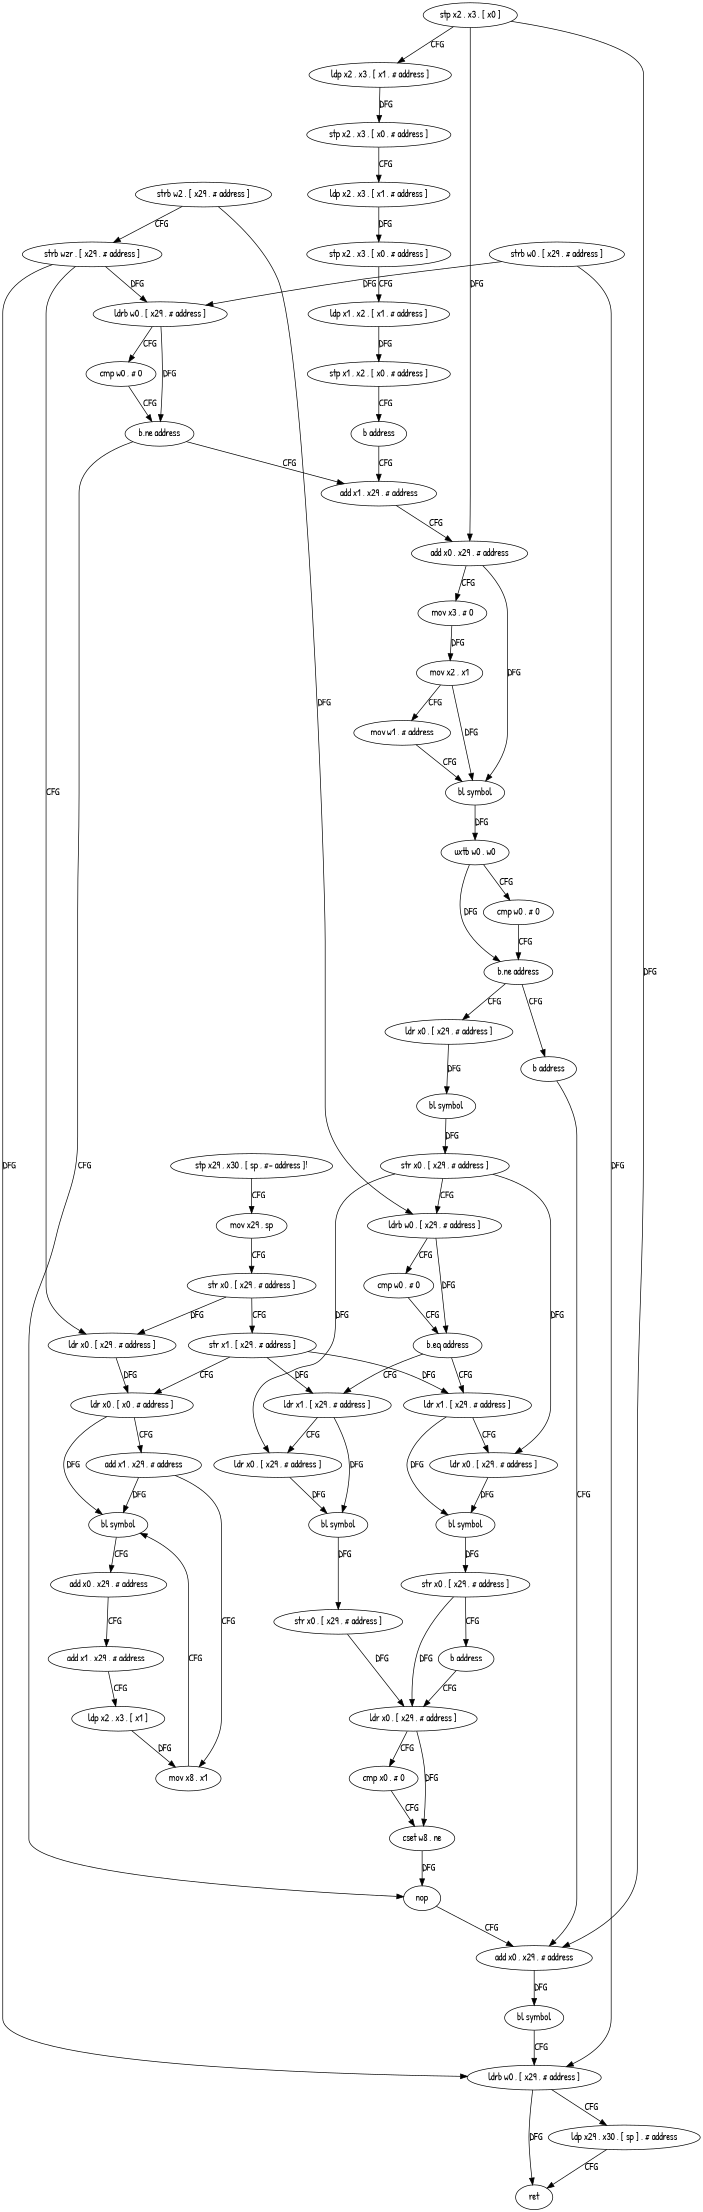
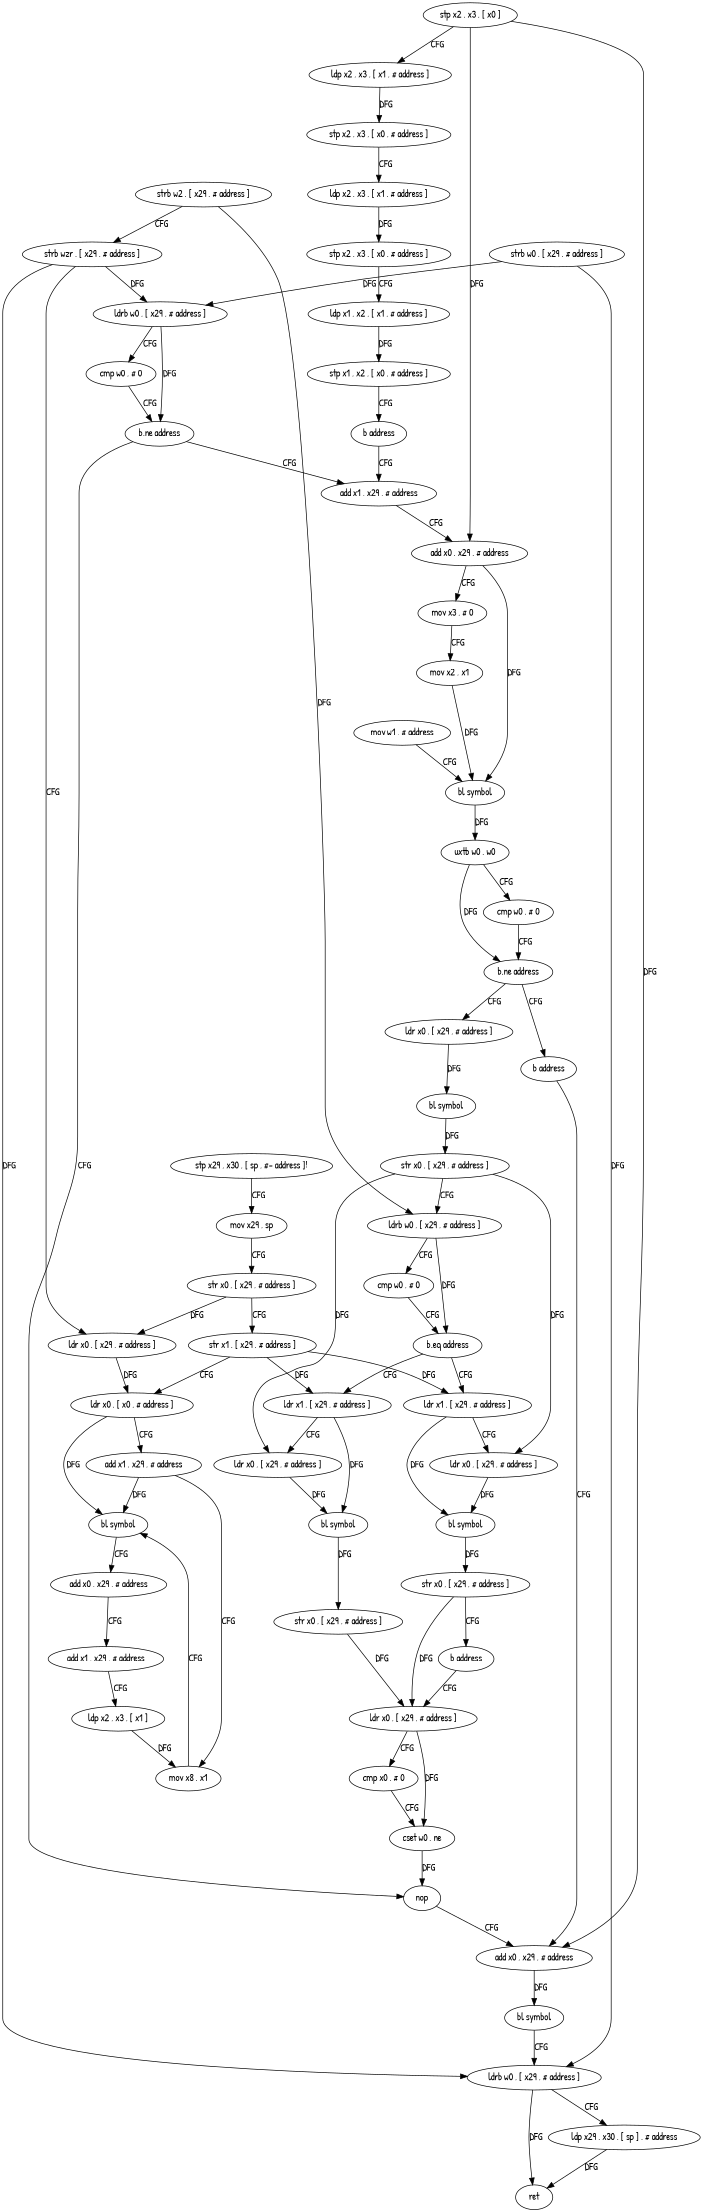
(458, 643) -> (458, 643)
(428, 700) -> none
(422, 1838) -> (422, 1838)
(591, 2167) -> (591, 2167)
